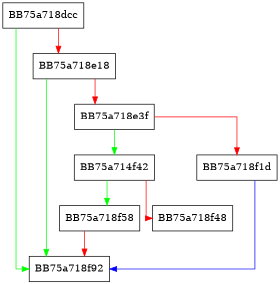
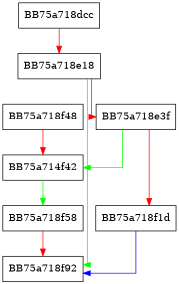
(16, 152) -> none
(146, 200) -> (43, 139)
